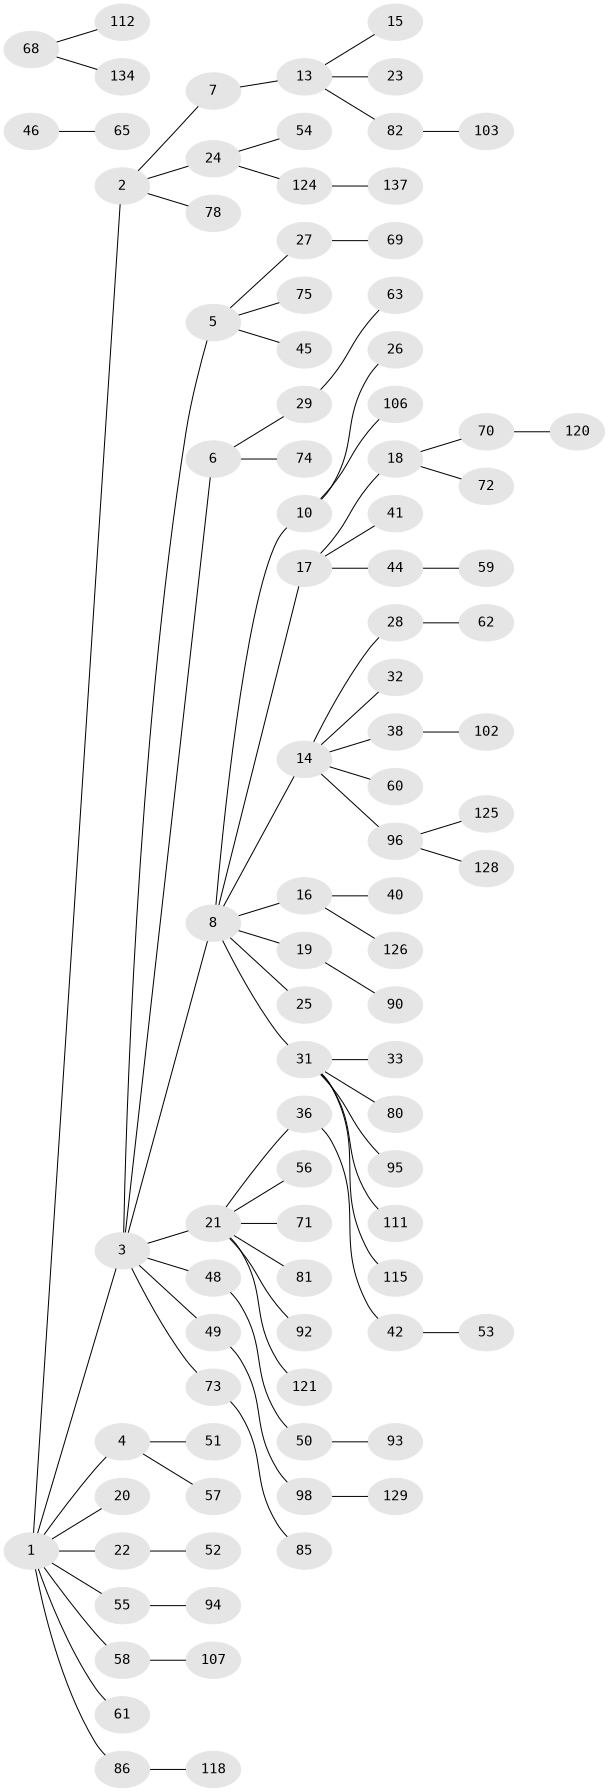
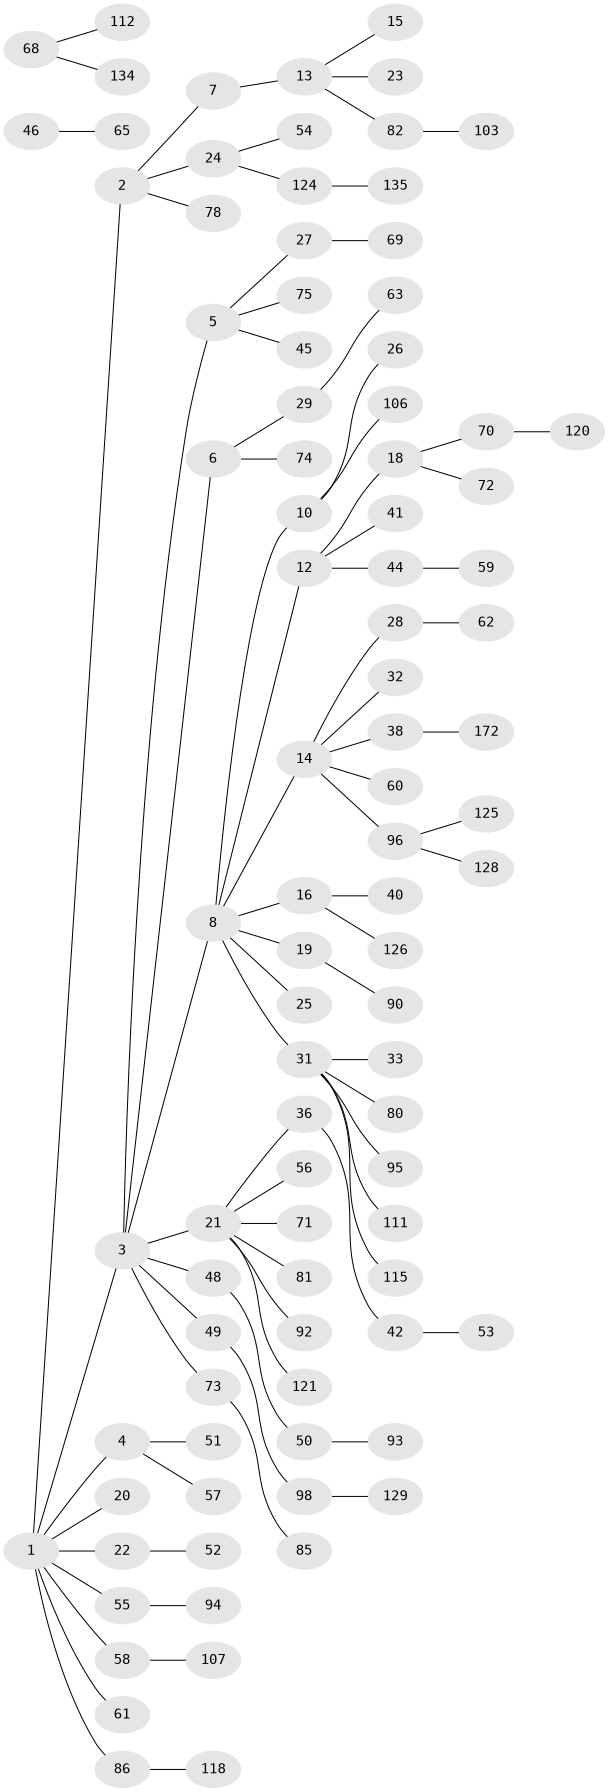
(395, 186) -> (395, 186)
(304, 568) -> (304, 568)
(486, 732) -> (486, 732)
